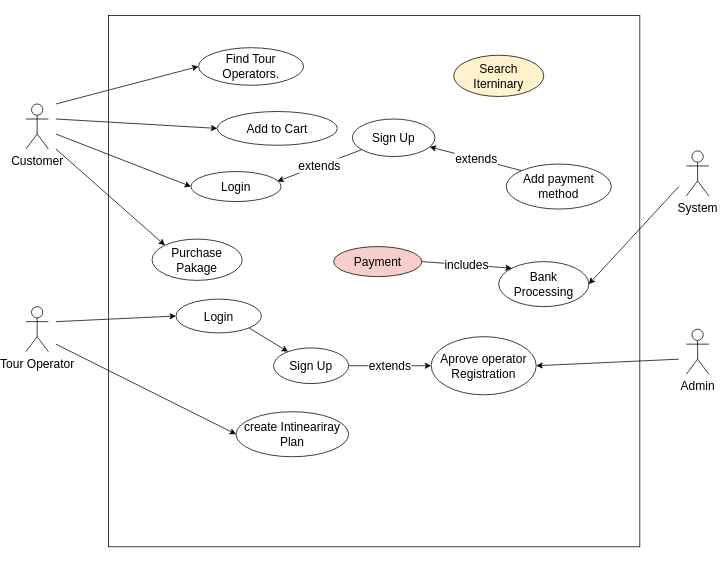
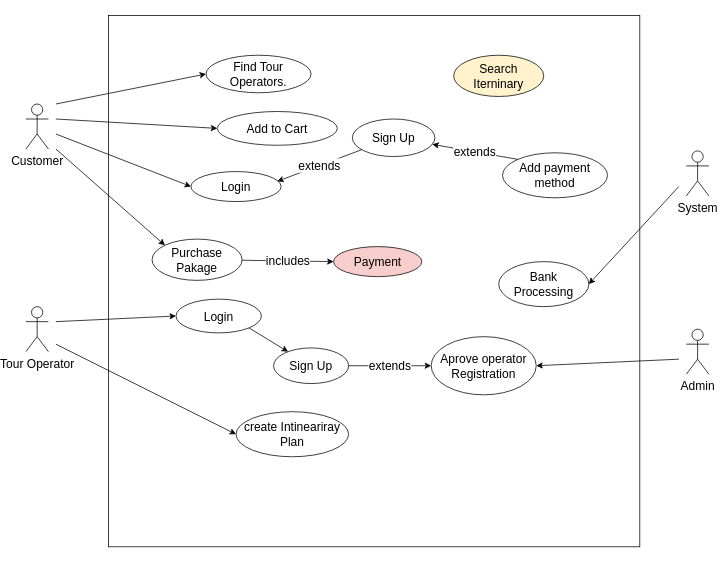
(251, 66) -> (258, 74)
(558, 186) -> (555, 175)
none -> (285, 261)
(464, 264) -> none
